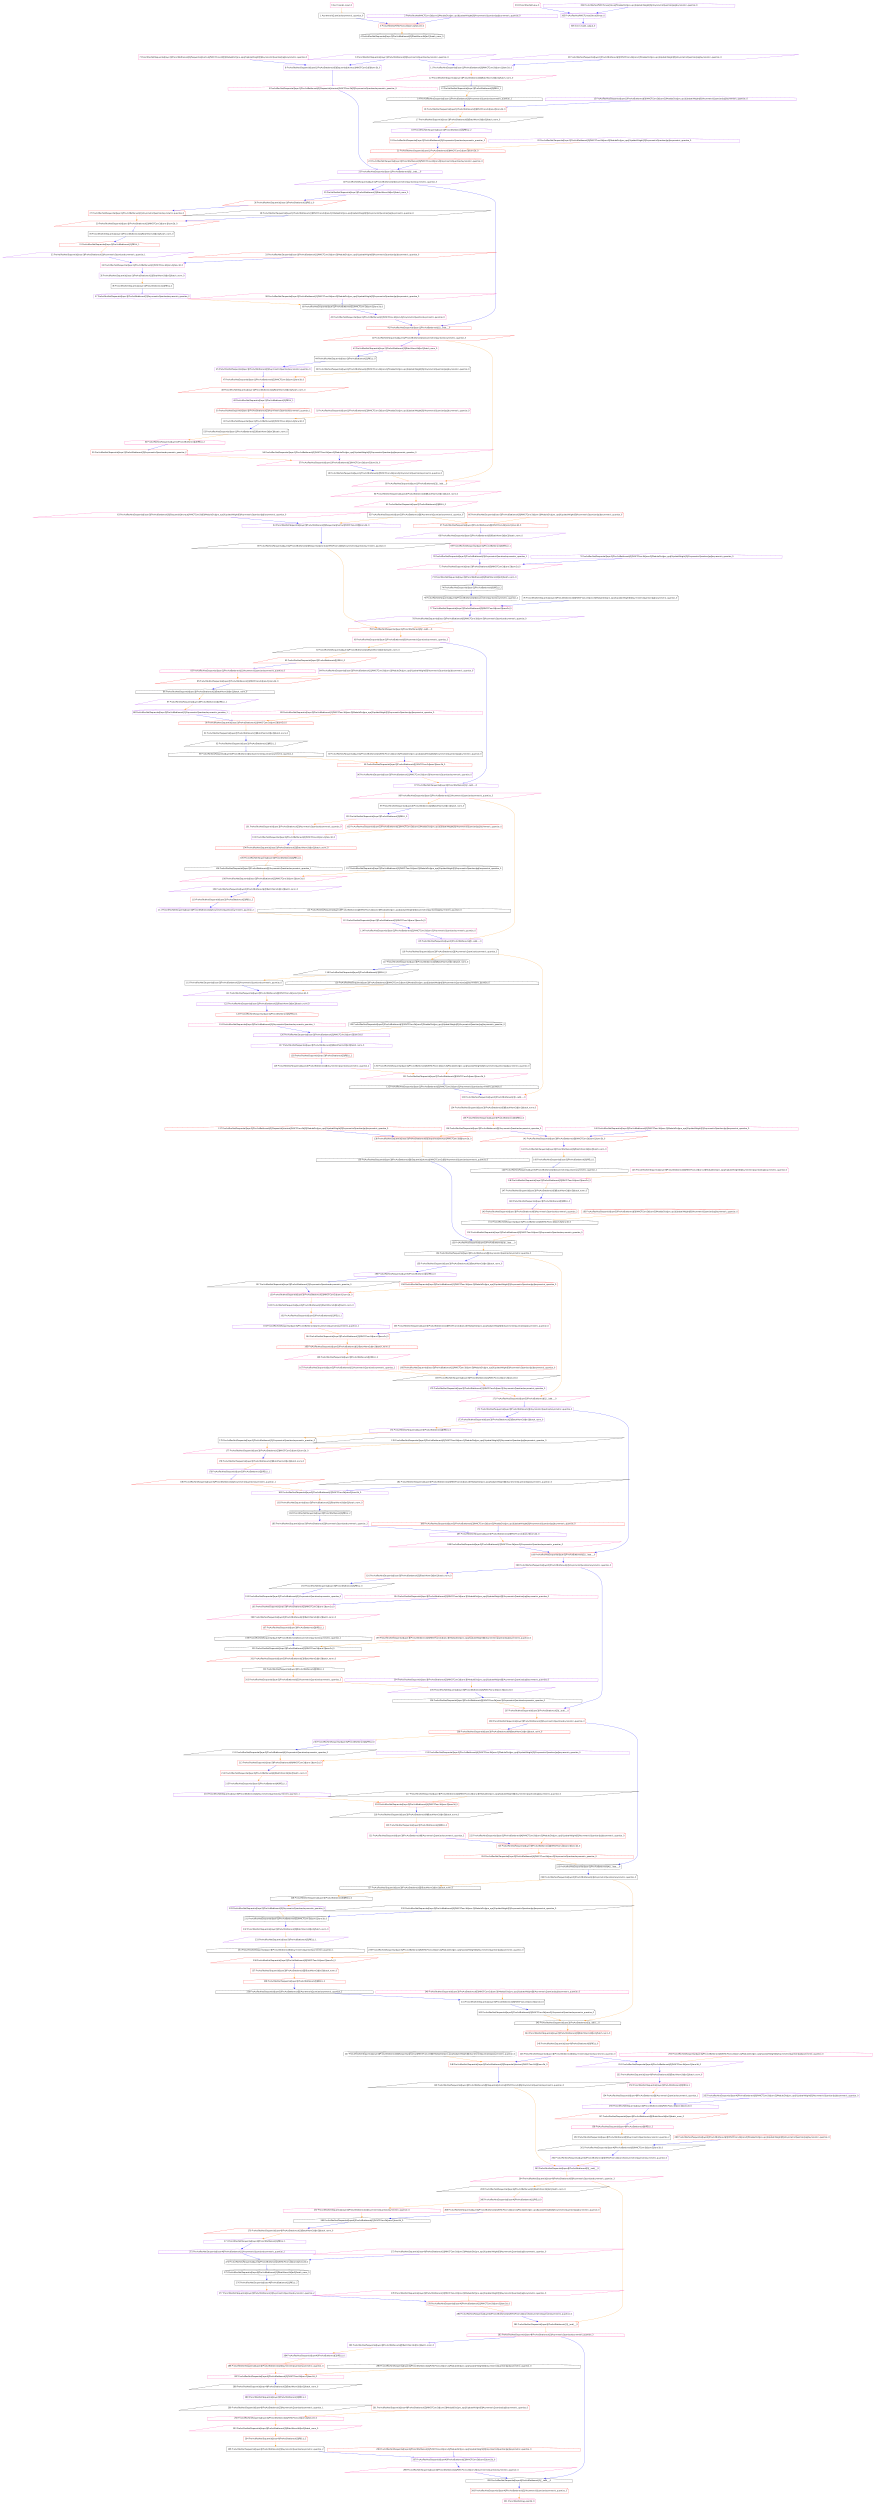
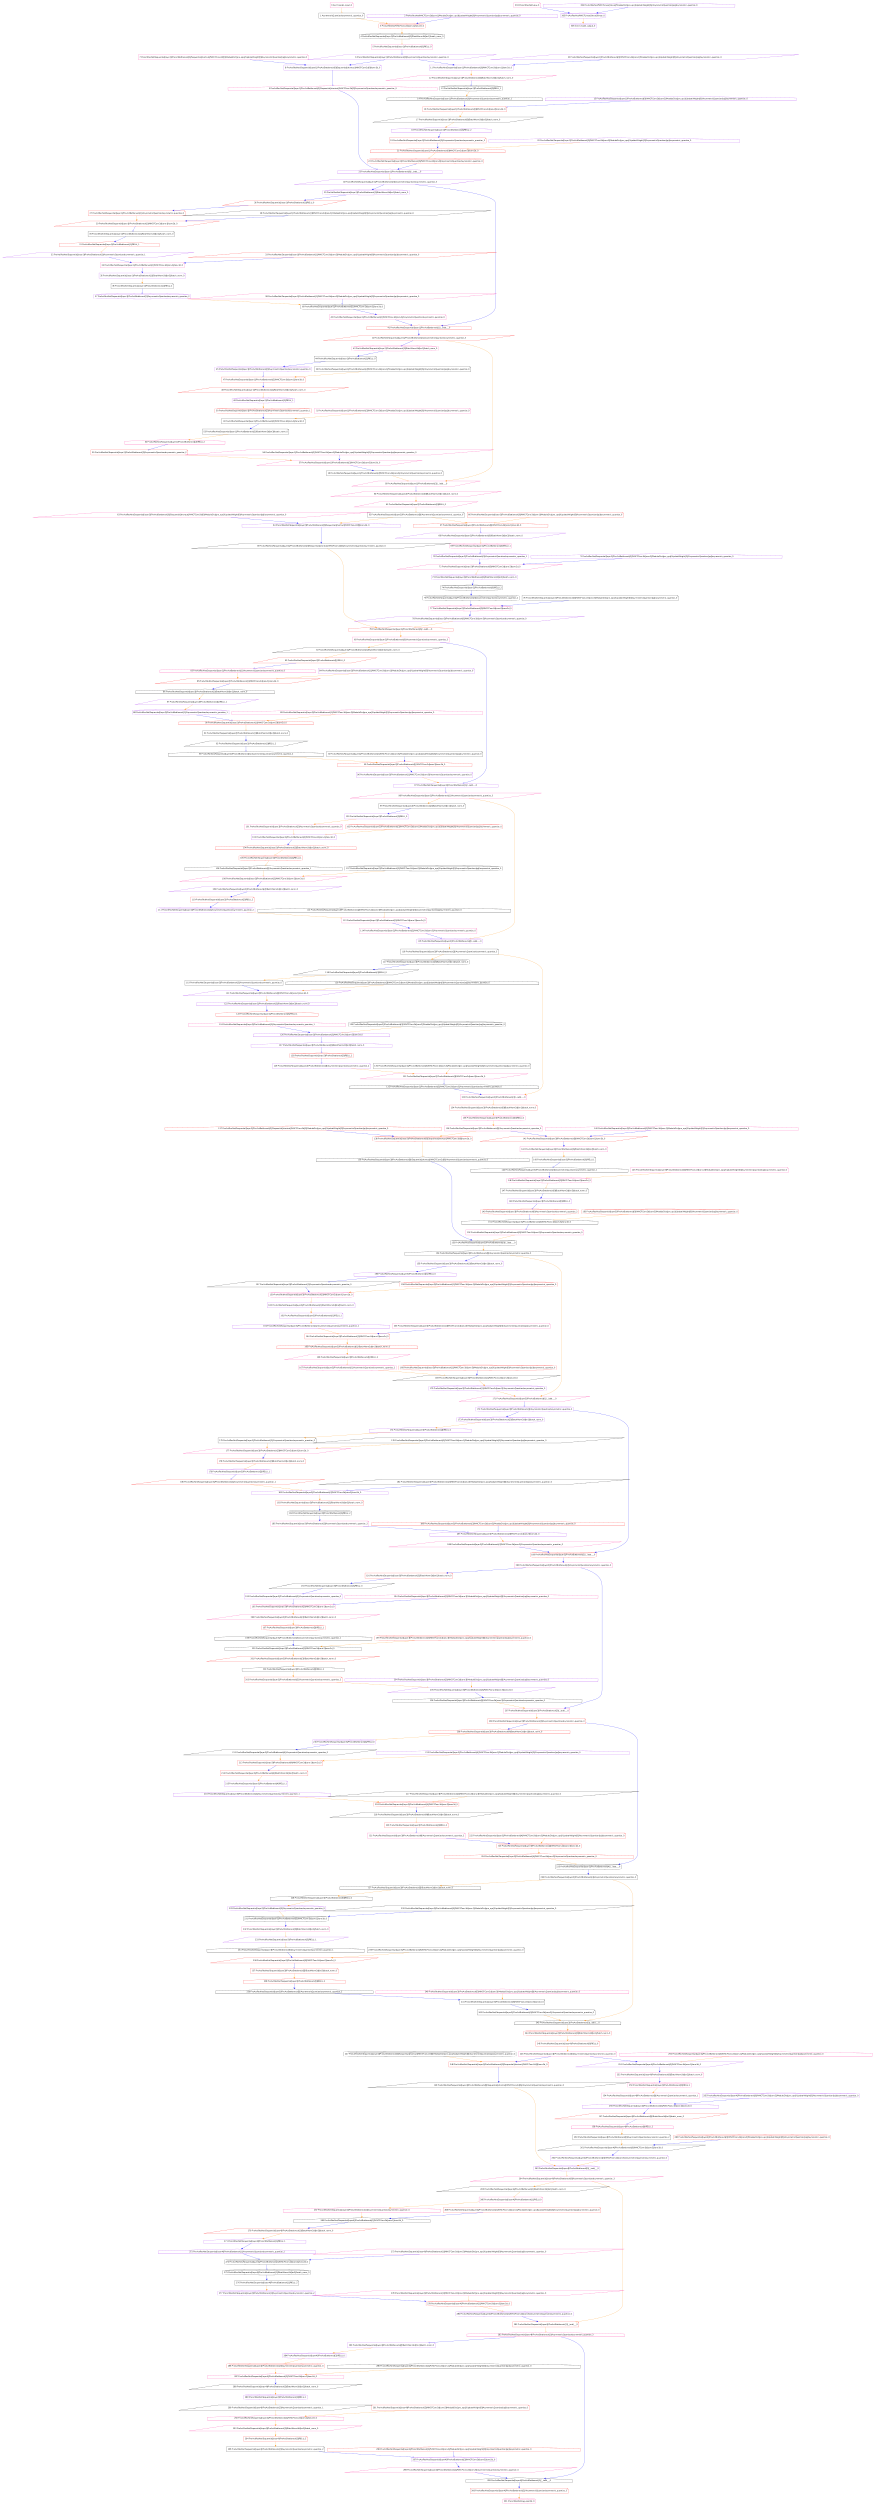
(583, 20) -> (583, 20)
(371, 21) -> (371, 21)
none -> (402, 47)
